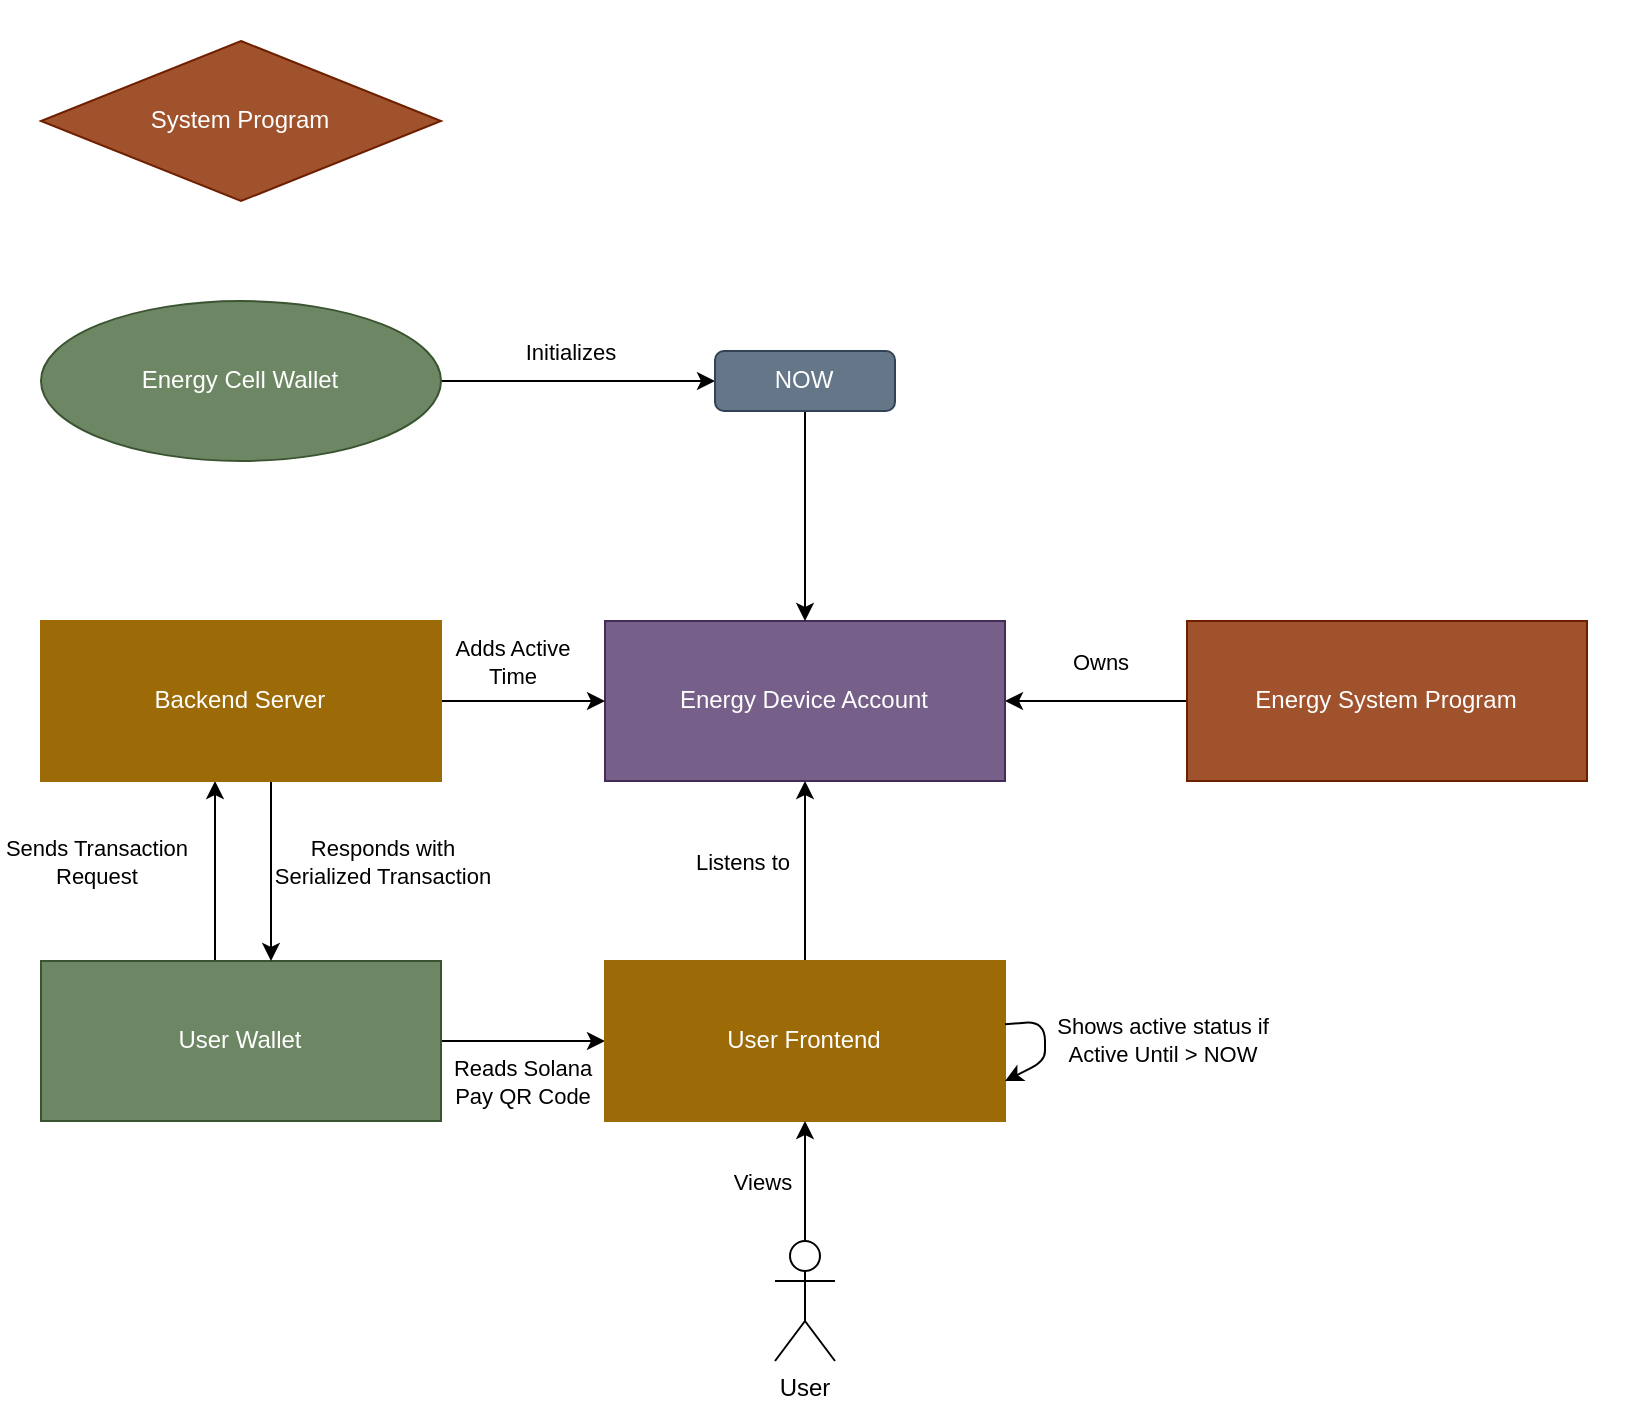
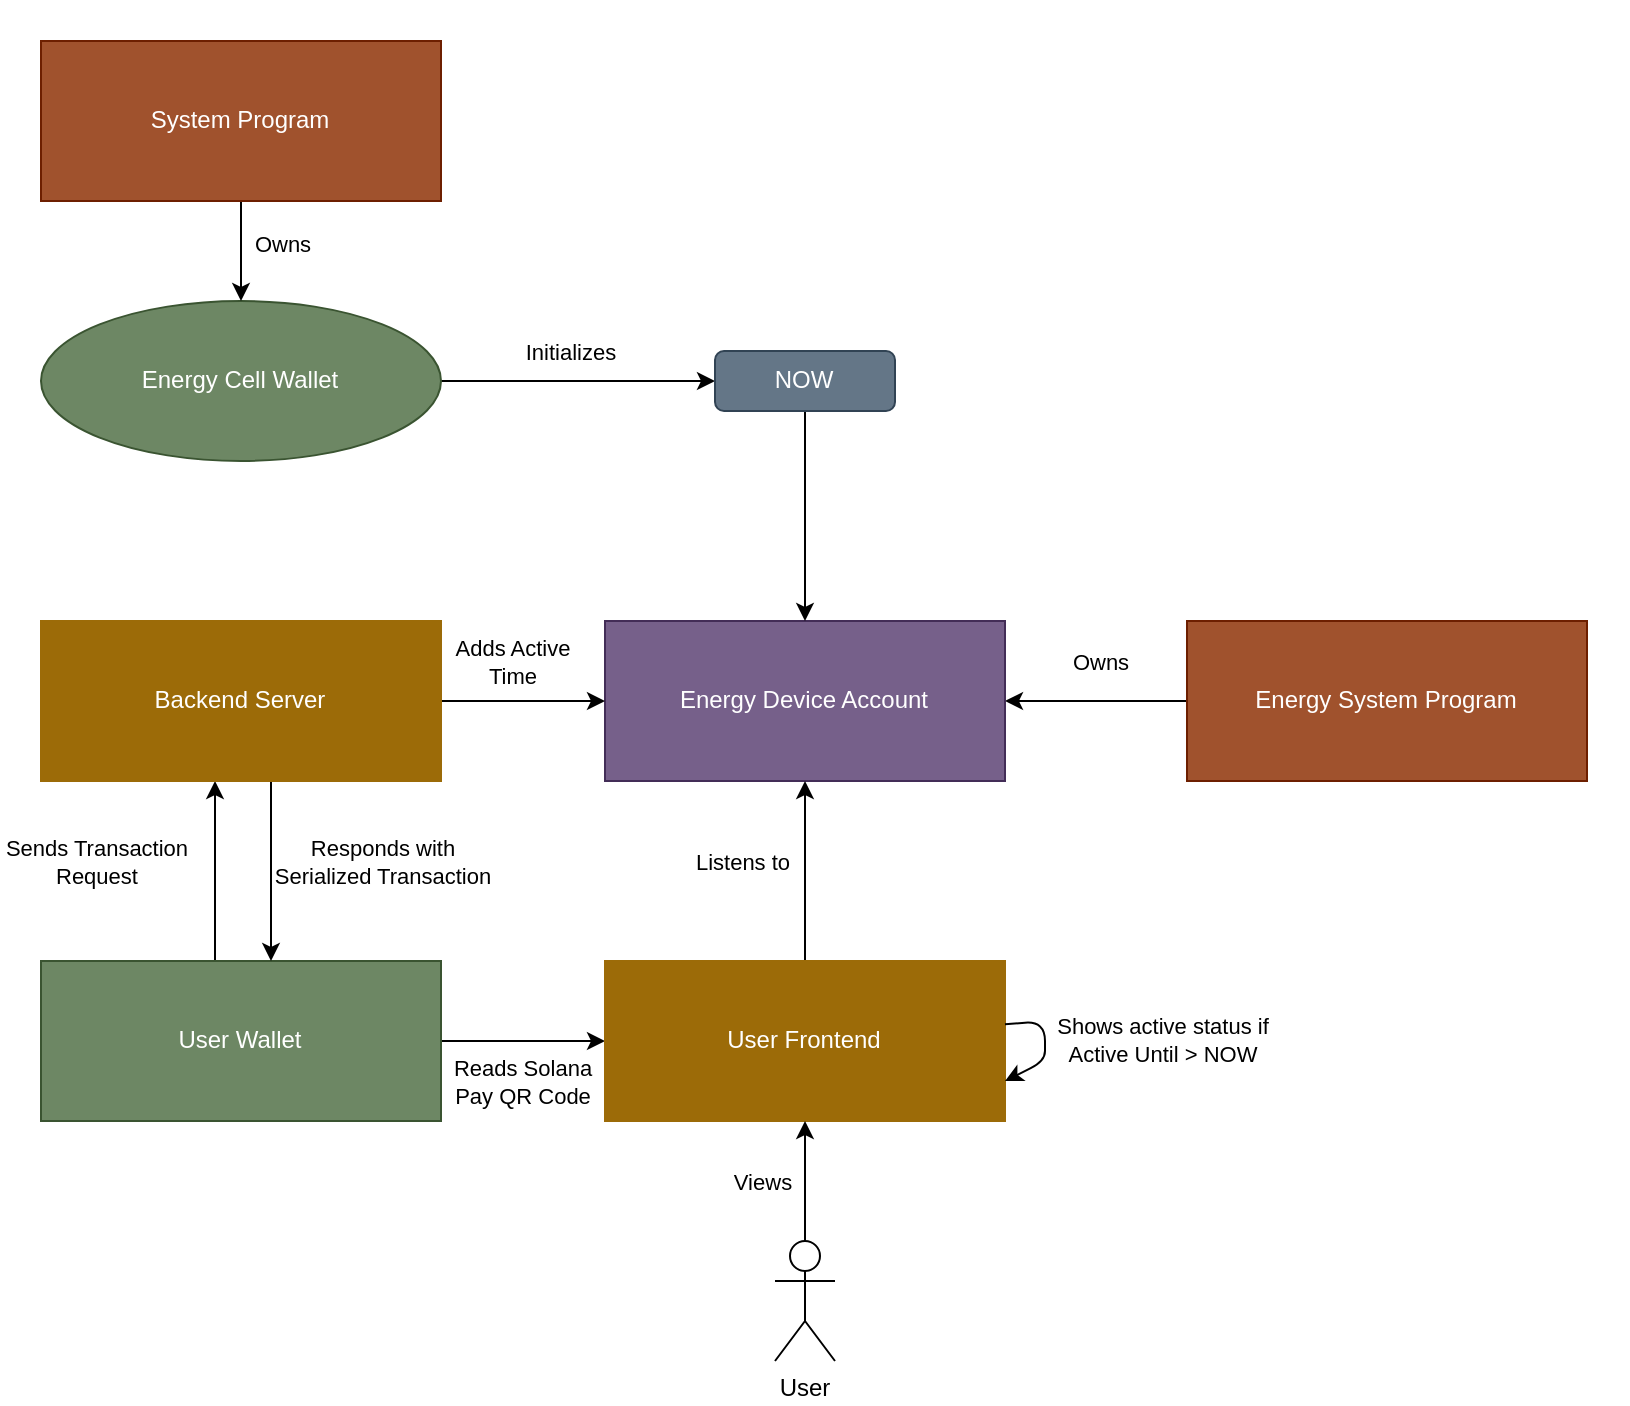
(241, 121) -> (241, 121)
none -> (241, 244)
